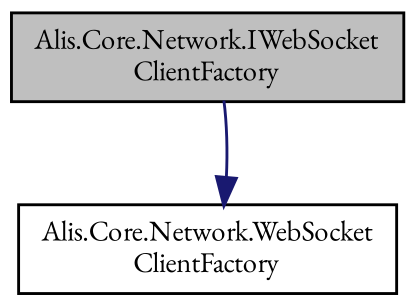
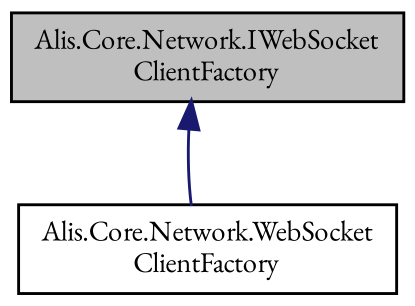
(227, 139) -> (189, 168)
